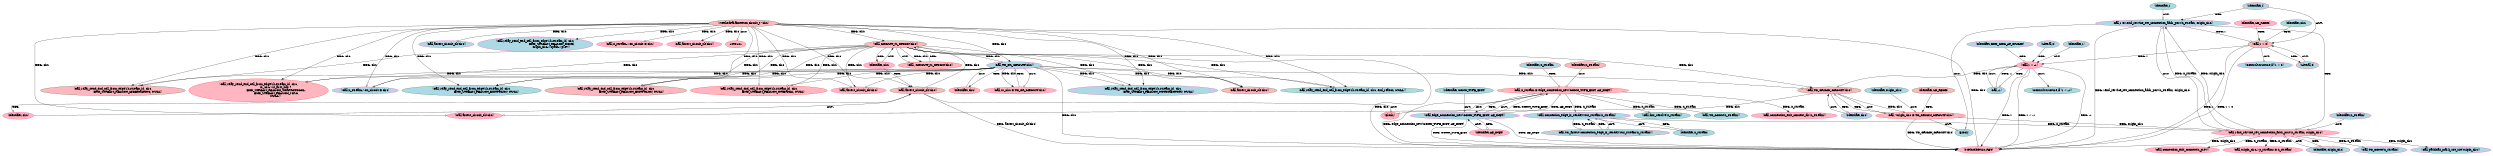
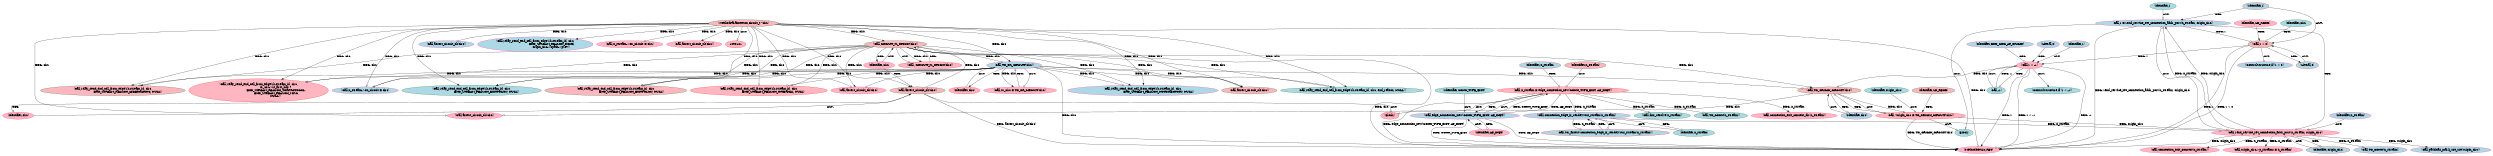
(2182, 150) -> (2180, 150)
